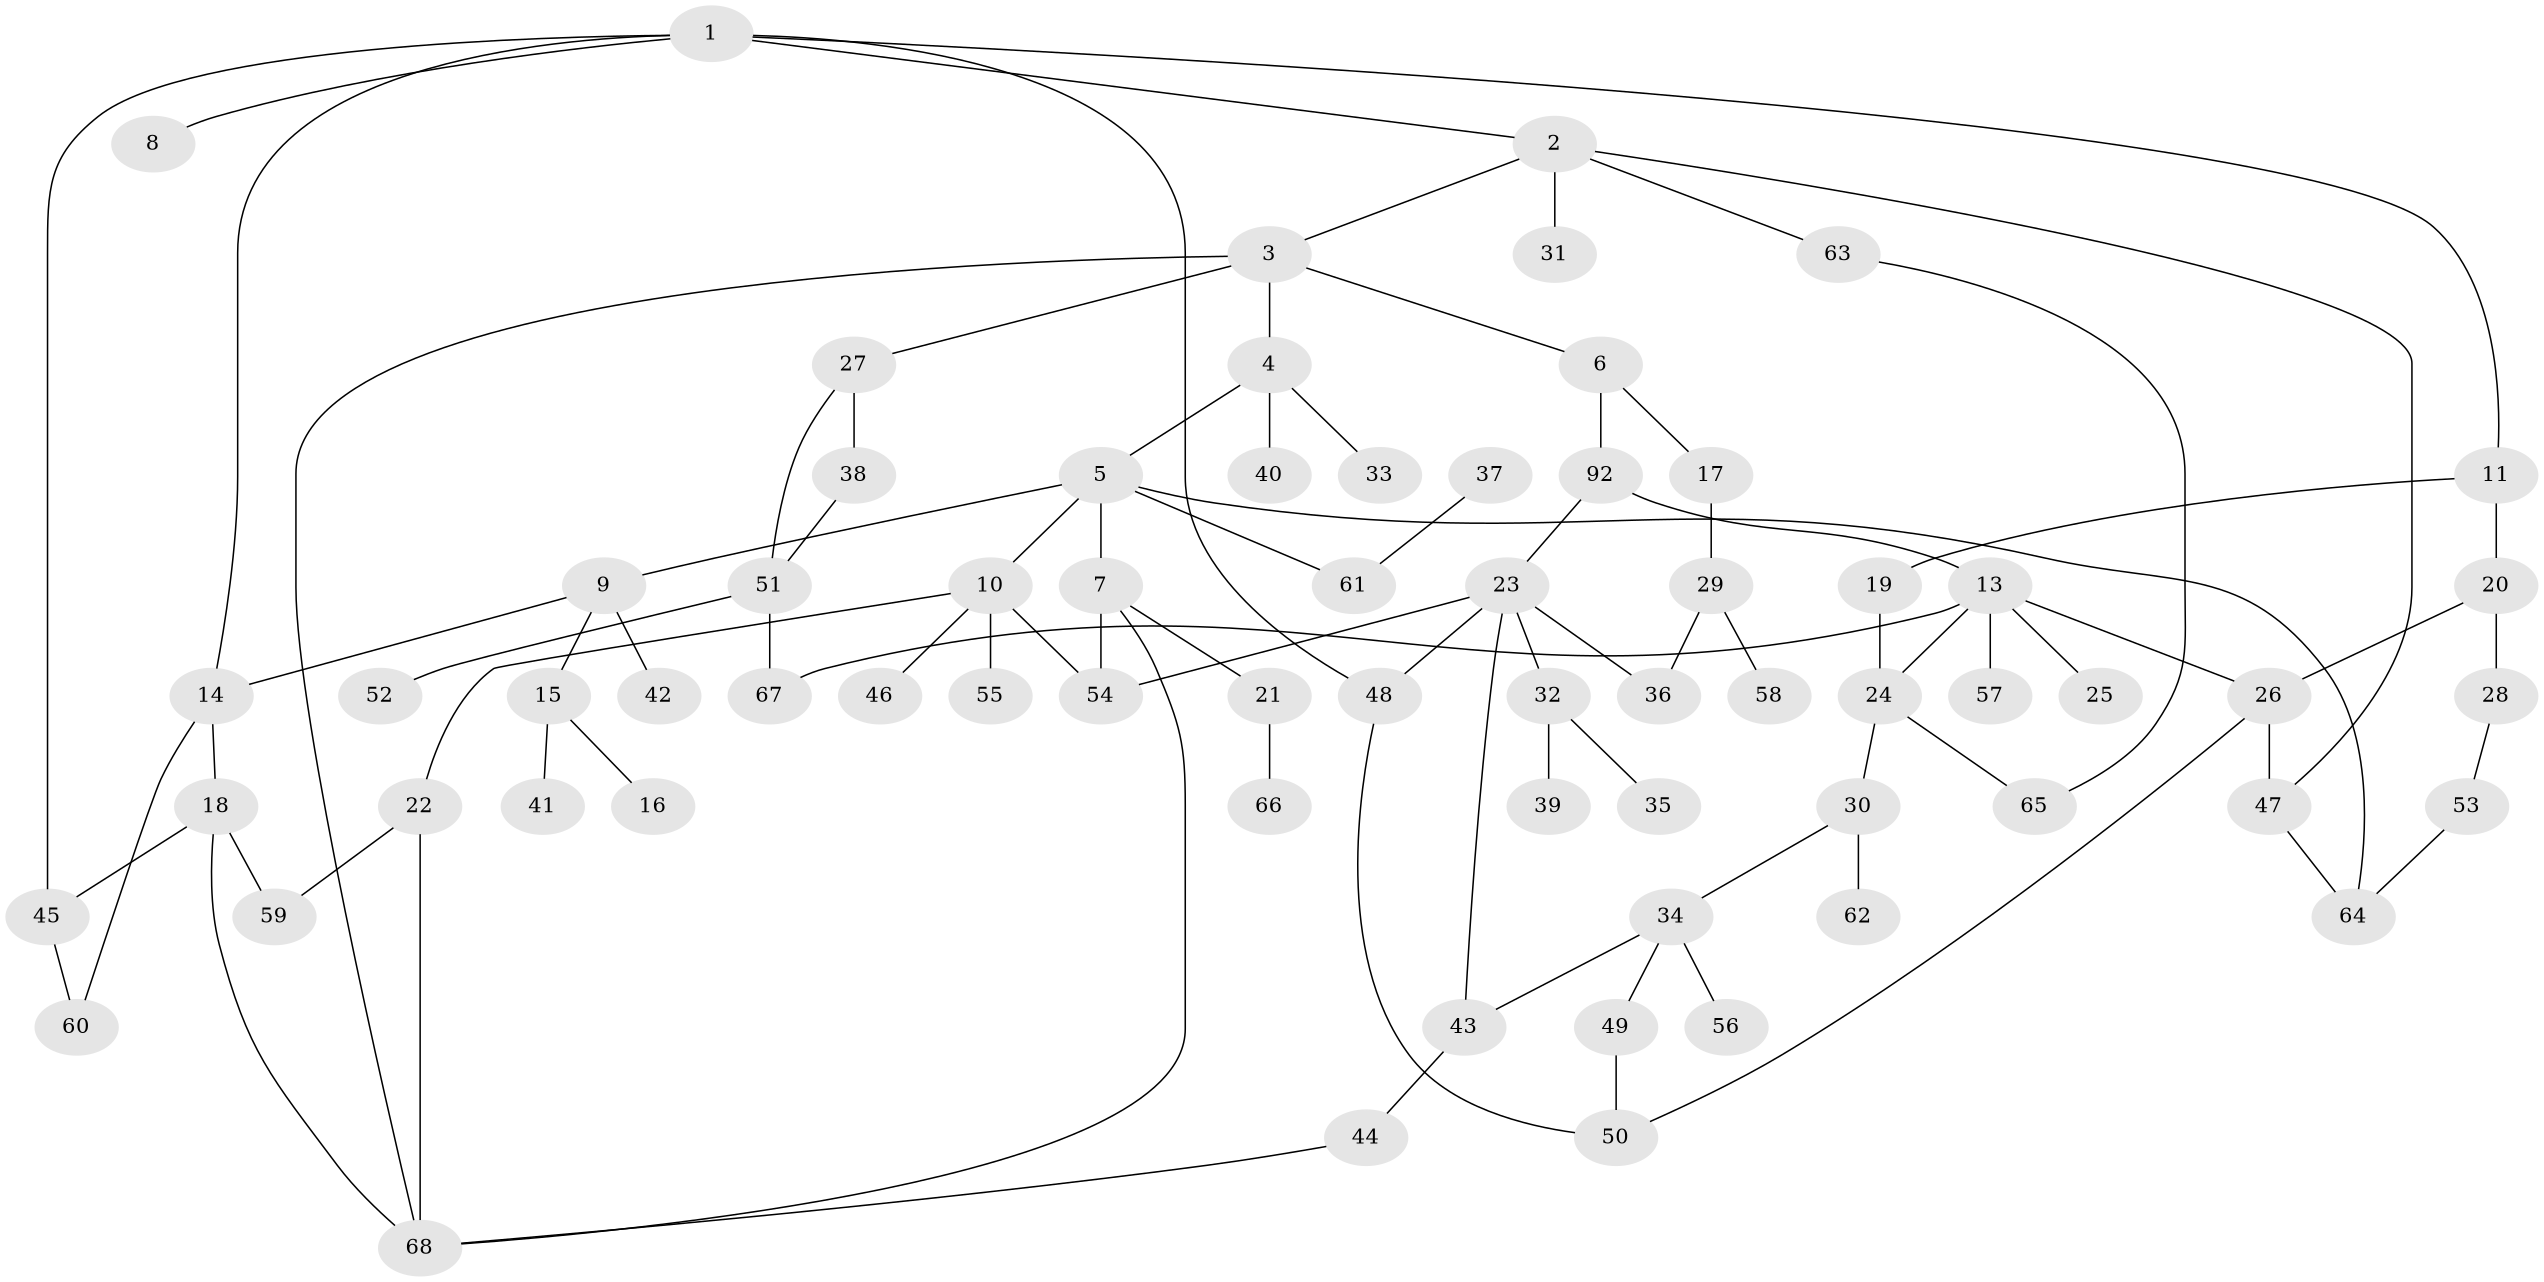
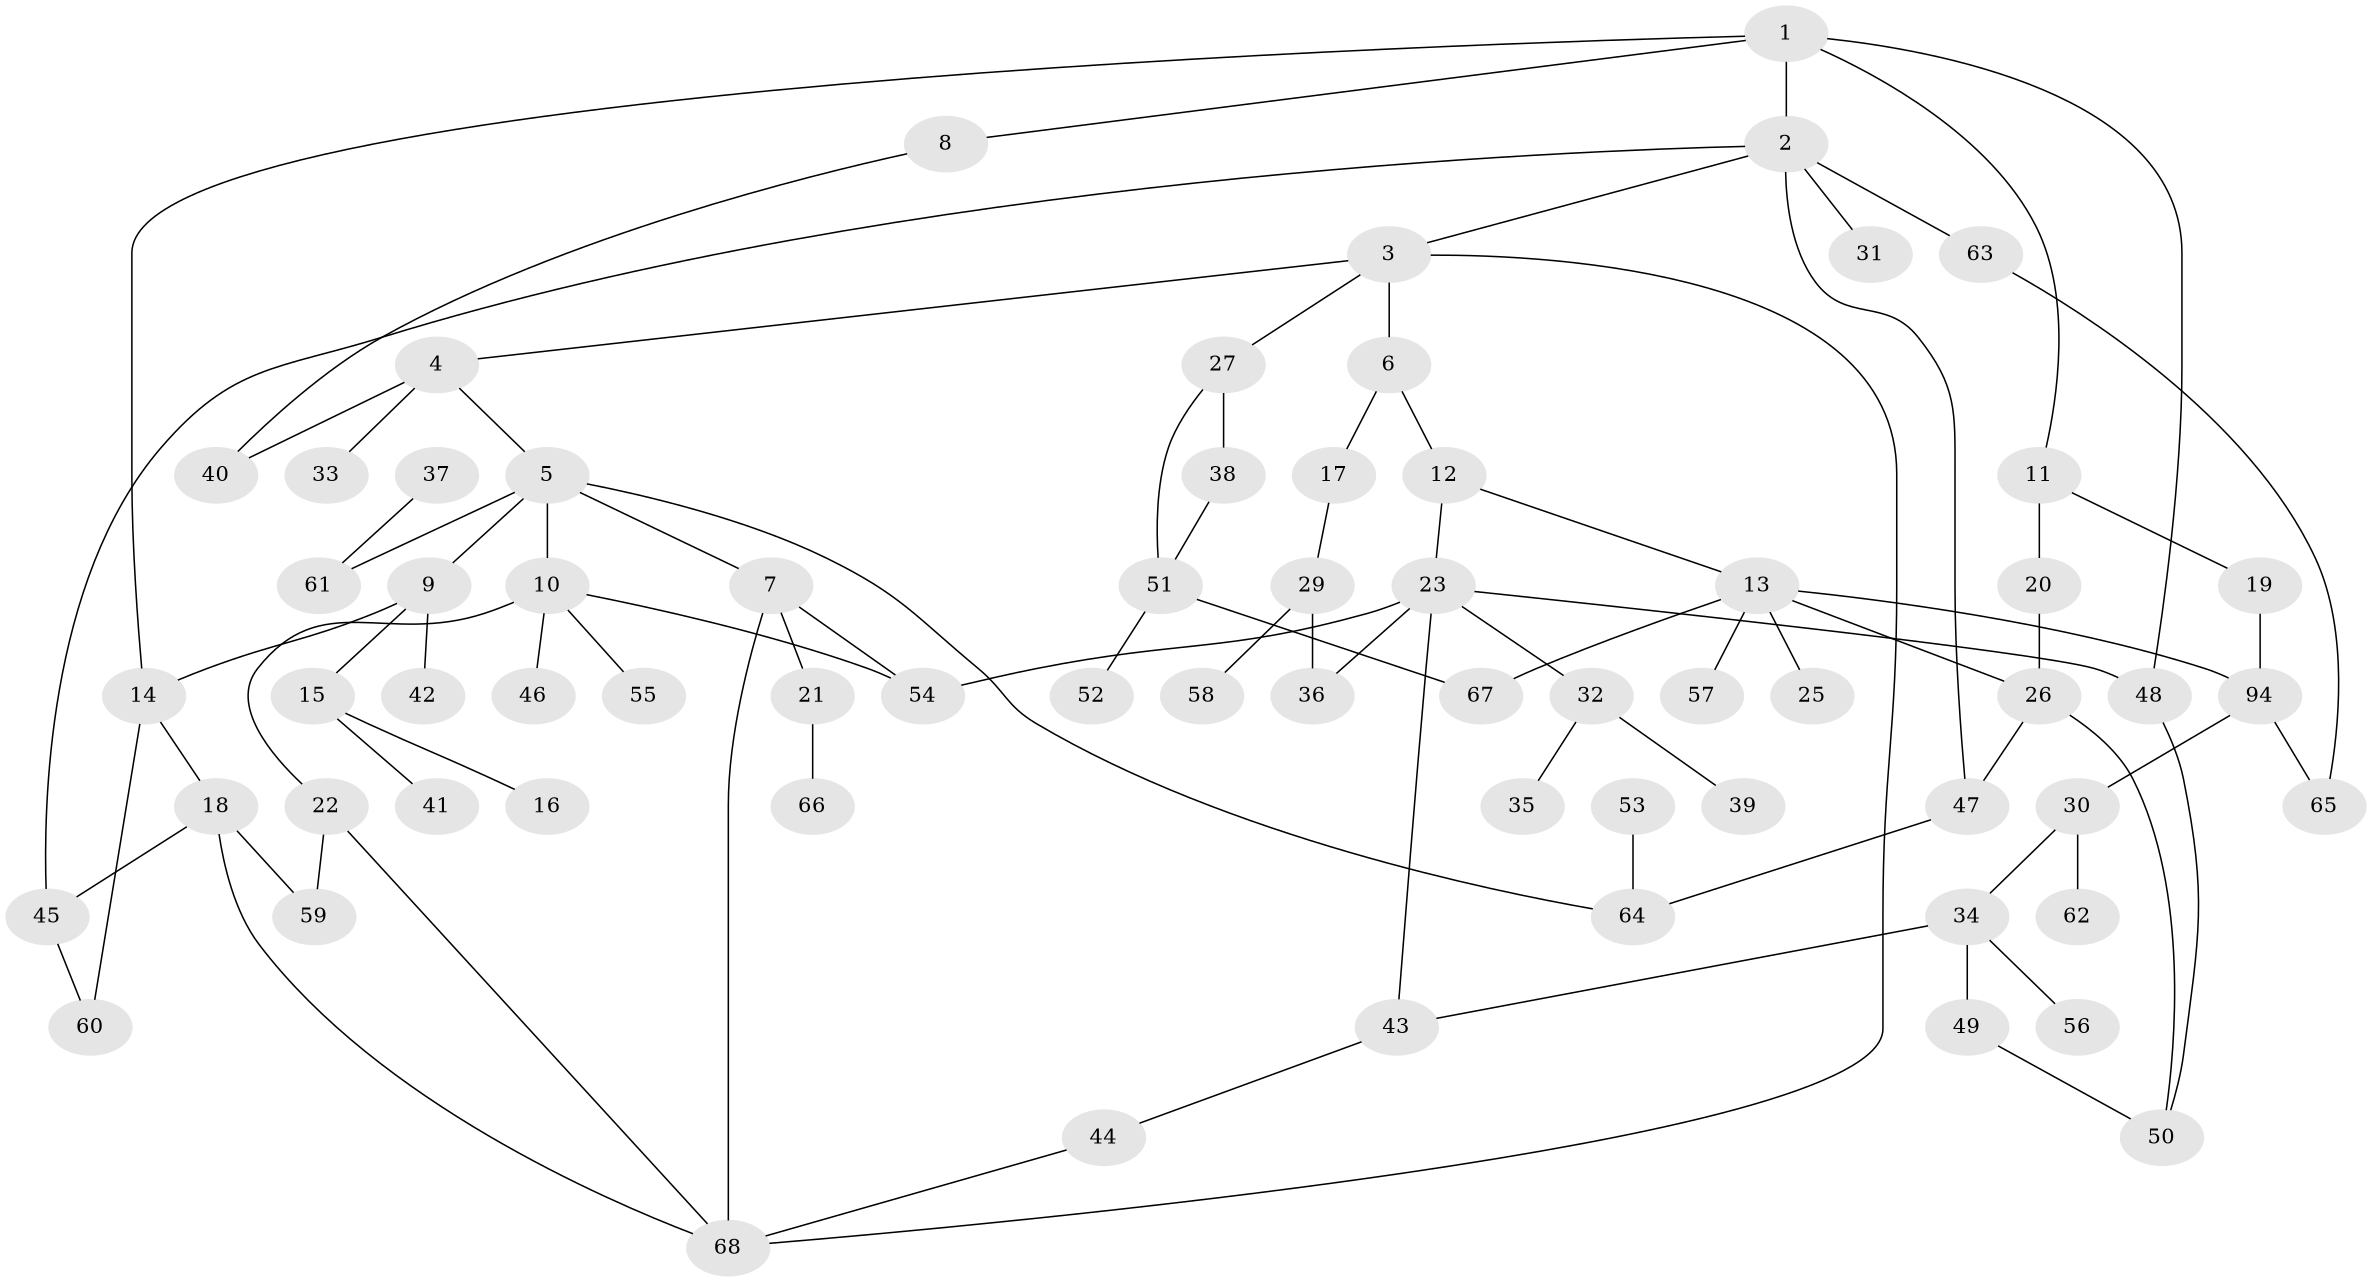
(49, 203) -> (703, 258)
none -> (552, 259)
(1601, 475) -> (1444, 475)
(1880, 696) -> (2260, 696)
(2496, 696) -> none
